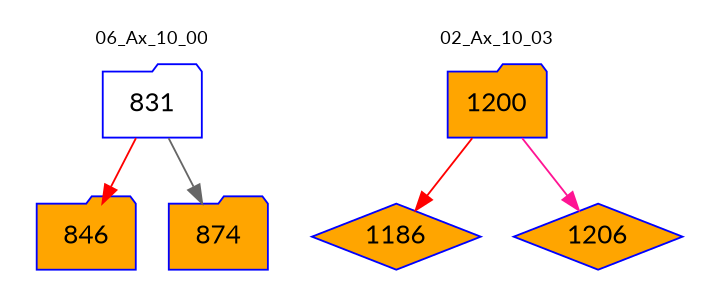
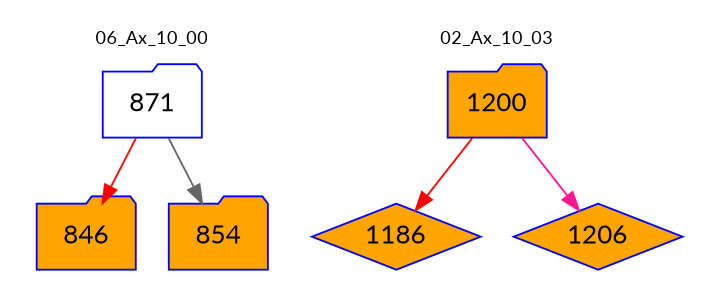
(152, 105) -> (152, 105)
(218, 237) -> (218, 237)
